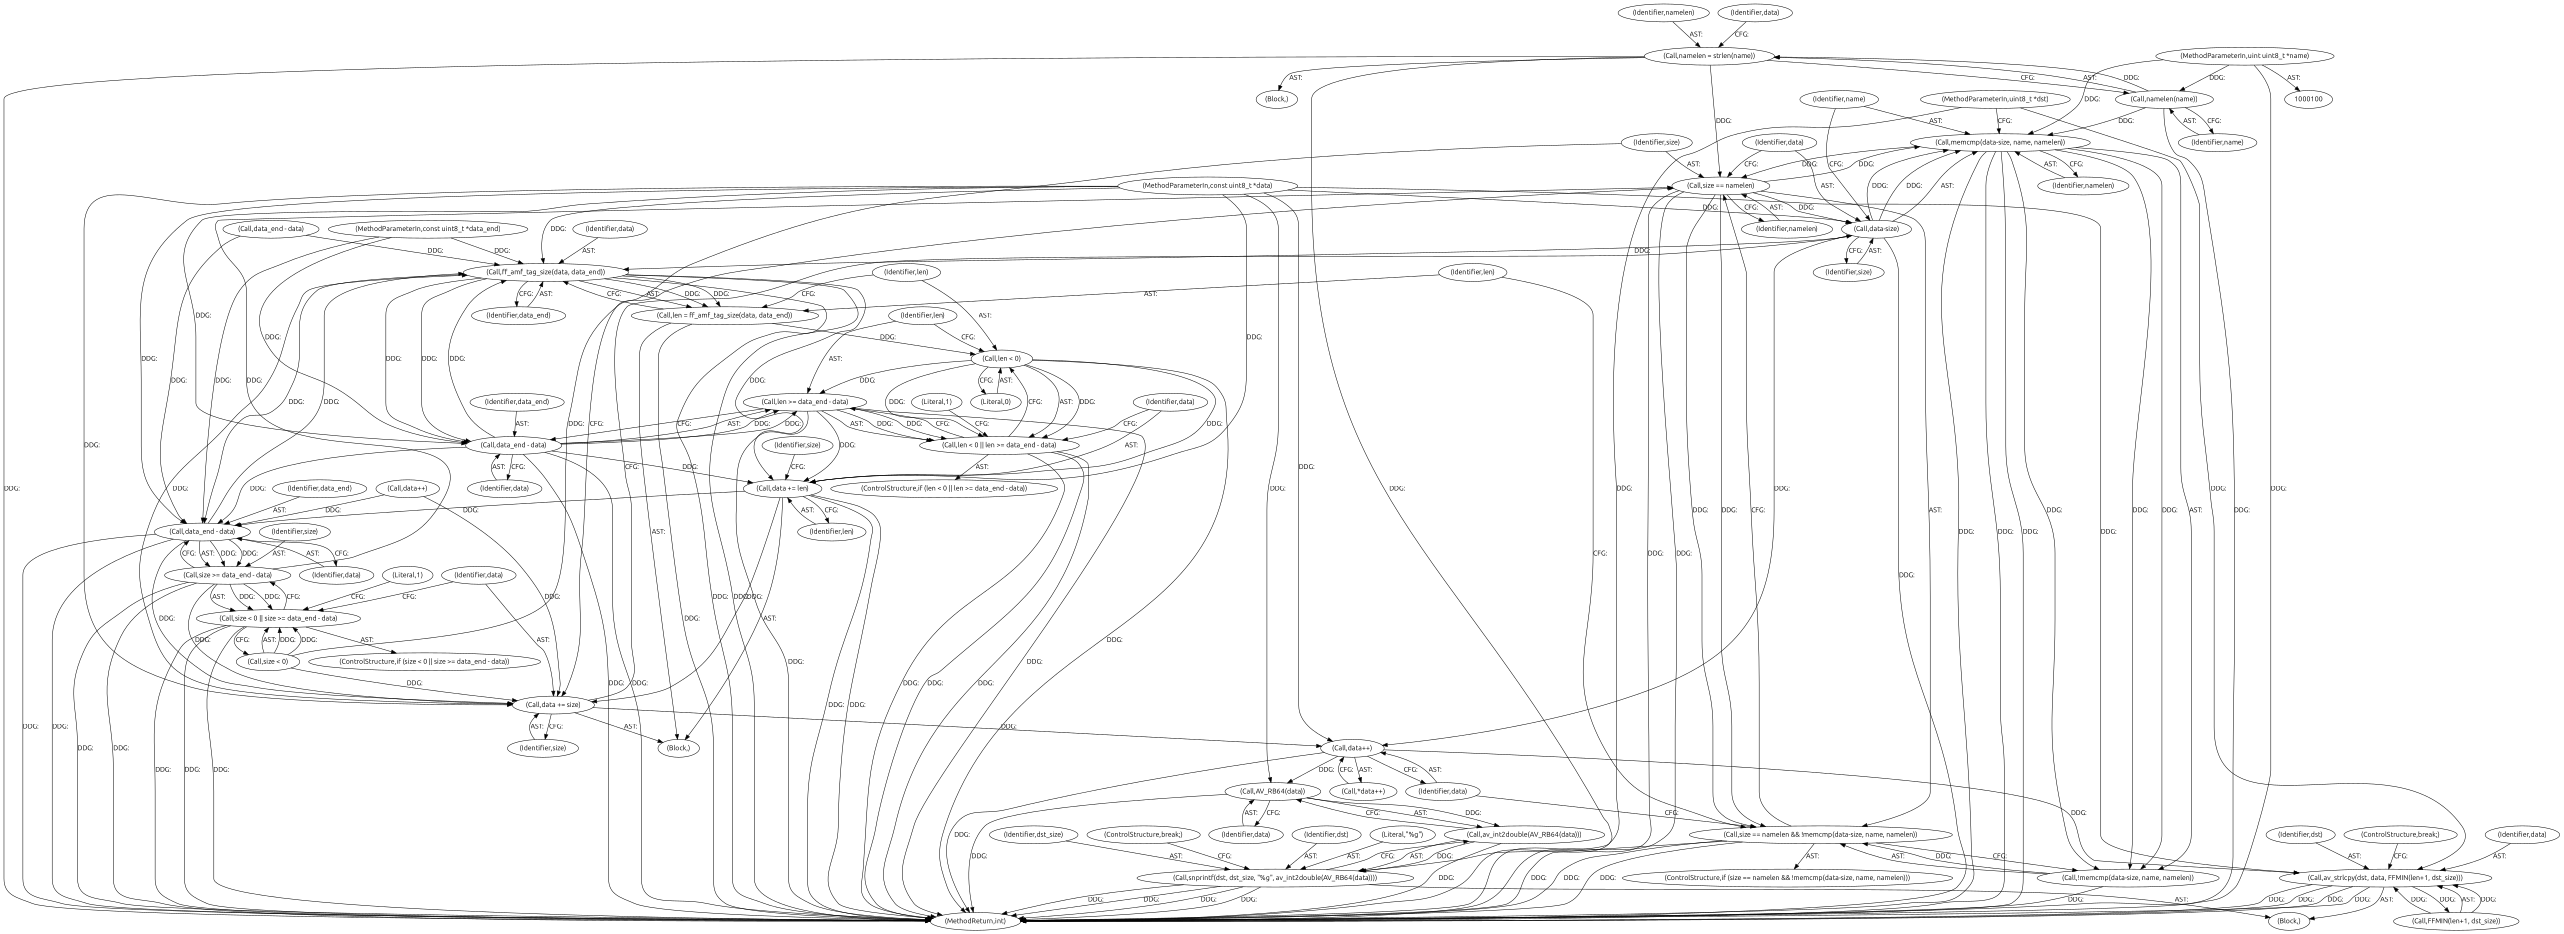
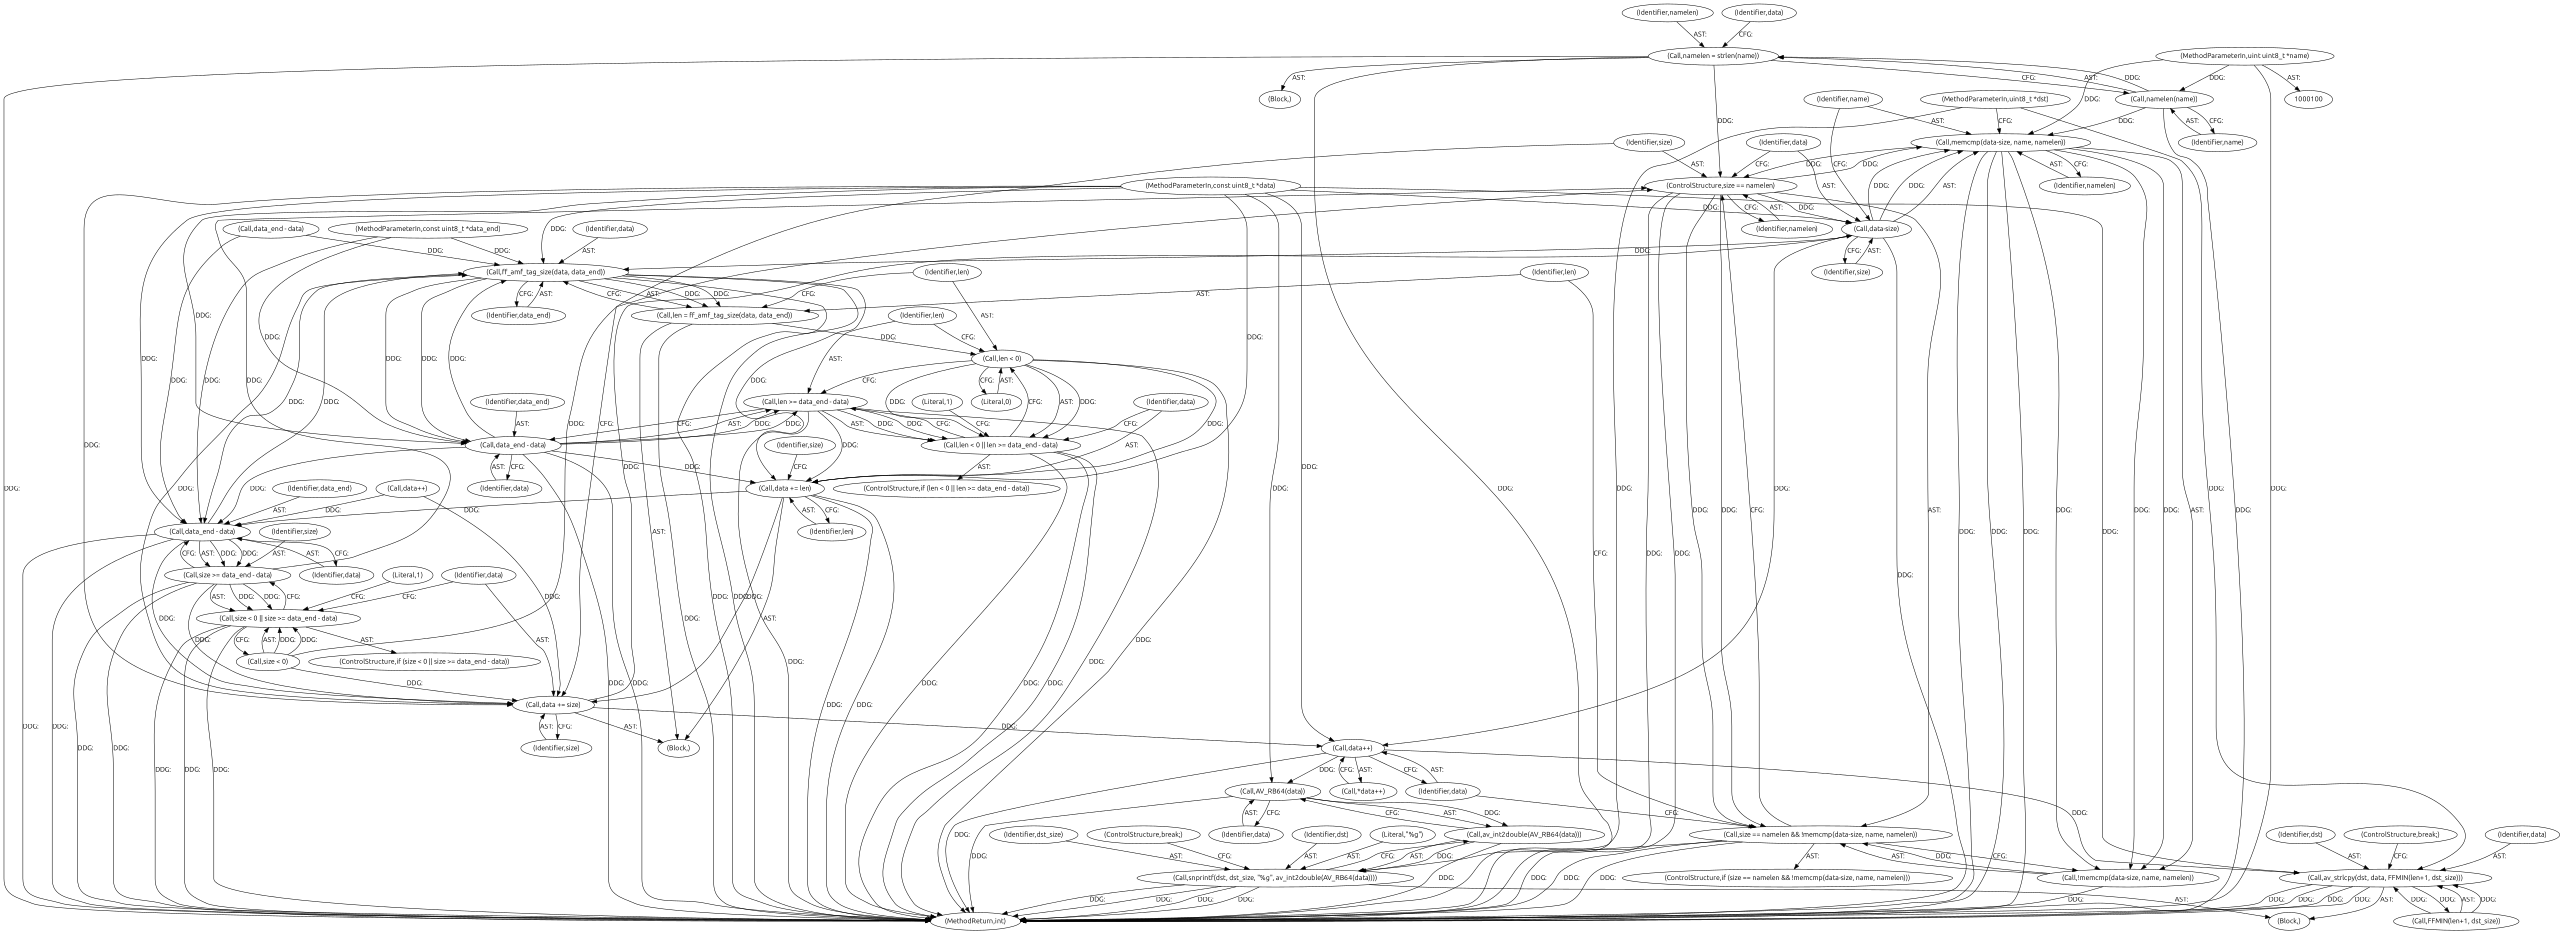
(1721, 186) -> (1721, 186)
(869, 381) -> (870, 381)
(633, 467) -> (632, 467)
